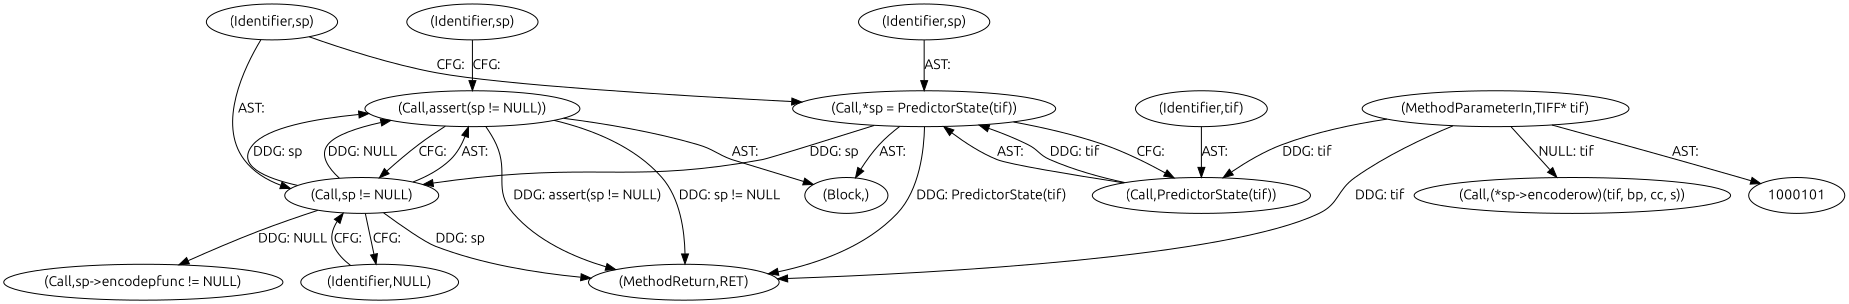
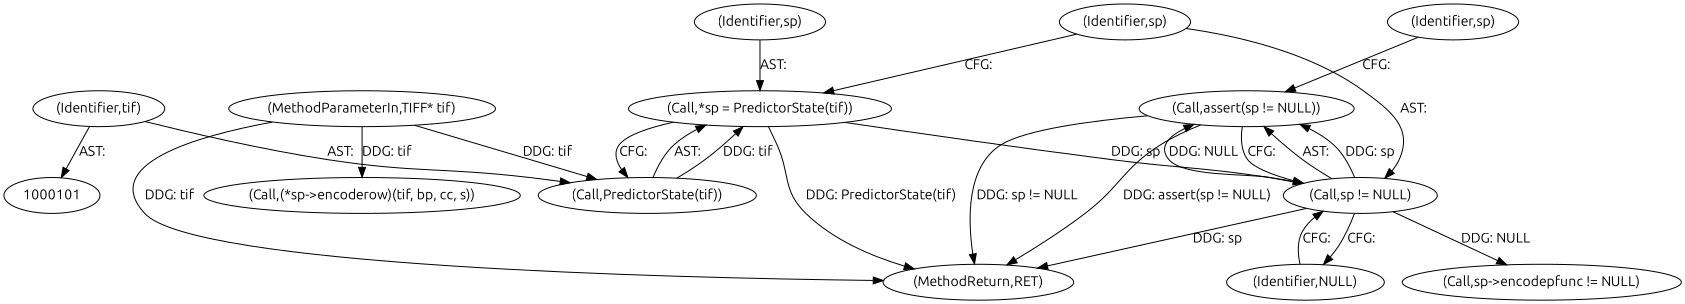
(1566, 152) -> (387, 152)
(1652, 153) -> (78, 148)
(846, 195) -> none
